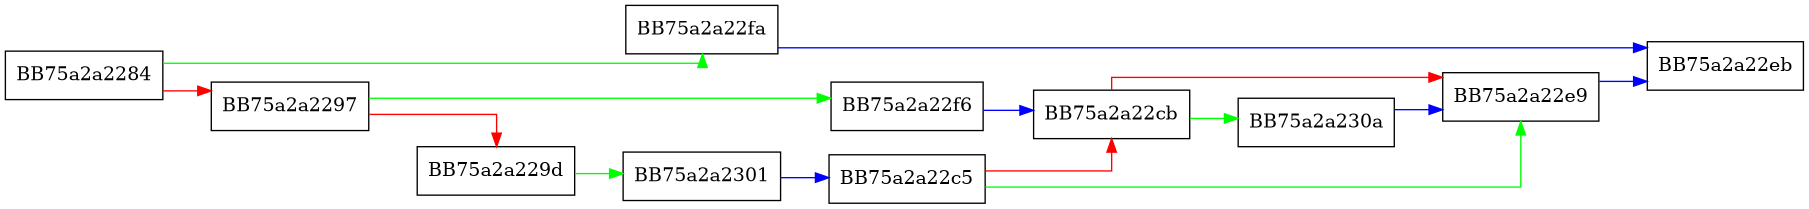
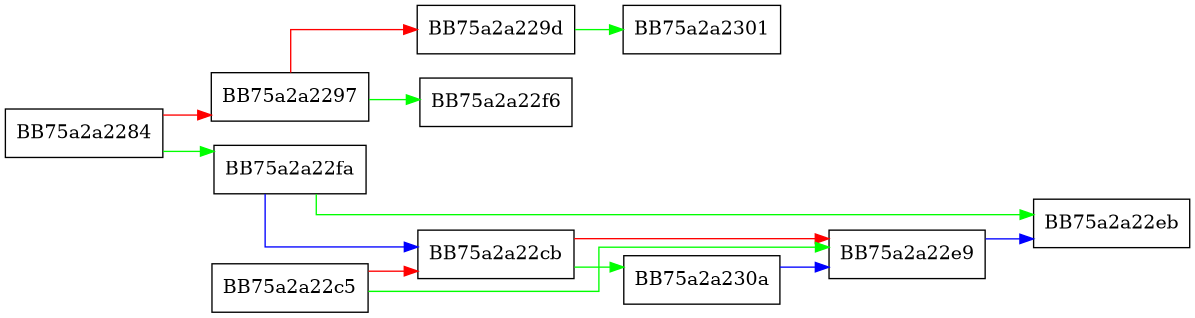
(1206, 48) -> (658, 215)
(1002, 110) -> (308, 247)
(798, 178) -> none
